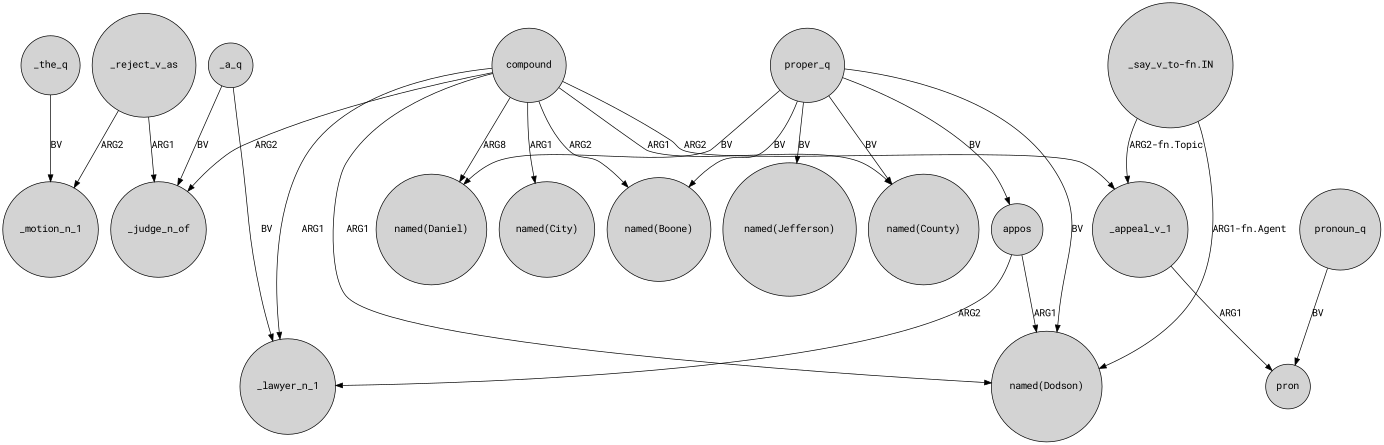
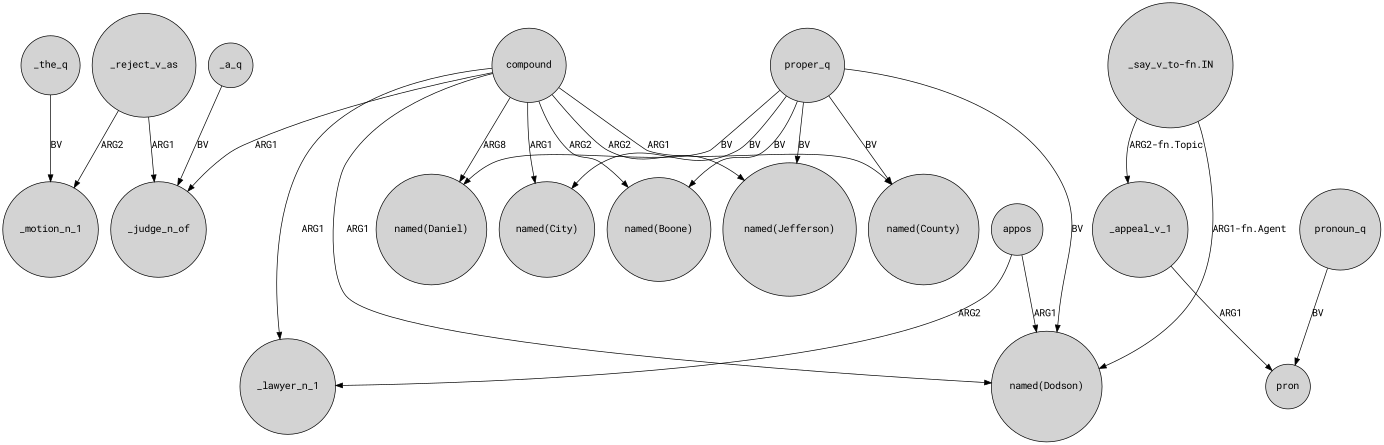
(936, 123) -> (737, 151)
(266, 145) -> (266, 145)
(859, 156) -> (610, 151)
(248, 212) -> none
